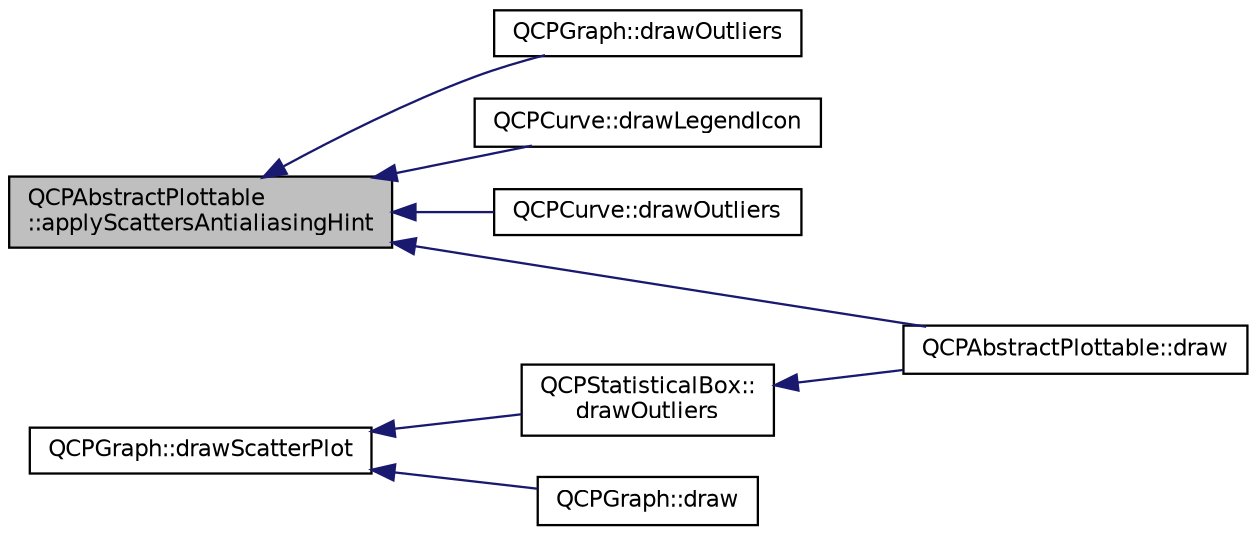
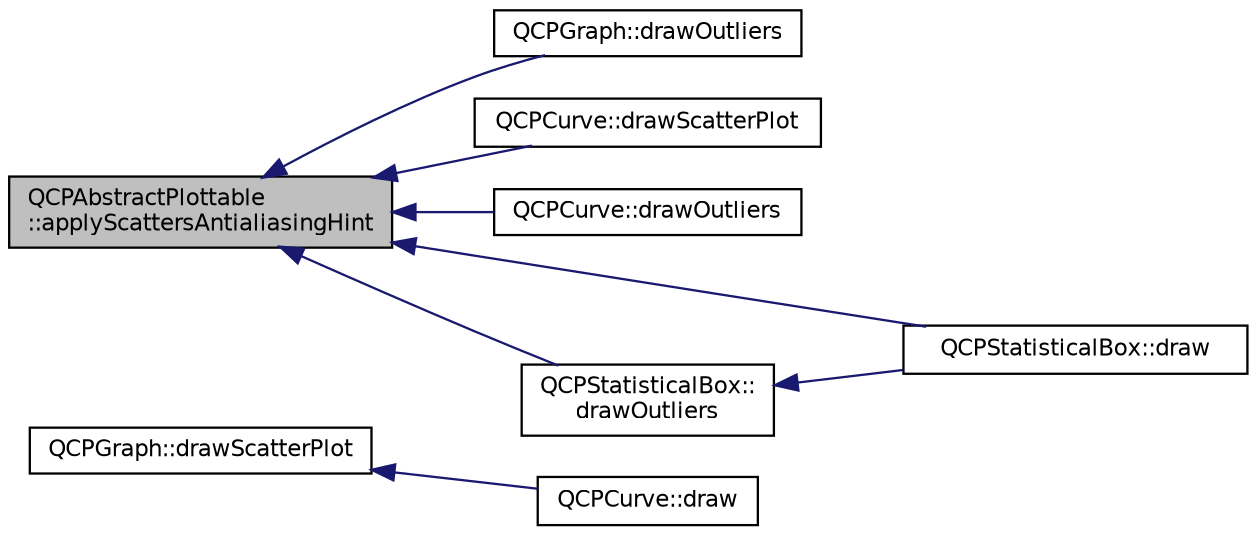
(648, 123) -> (648, 123)
(1075, 350) -> (1075, 350)
(458, 422) -> (429, 312)
(648, 501) -> (648, 501)
